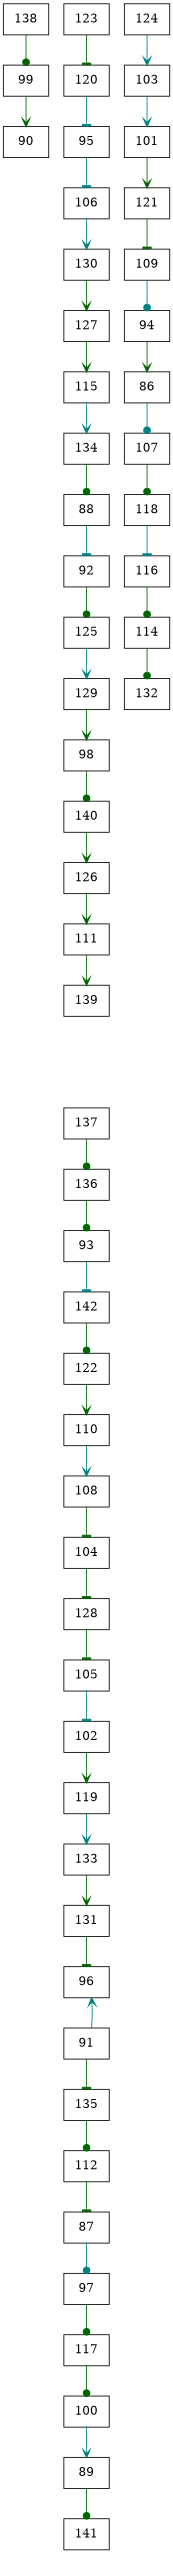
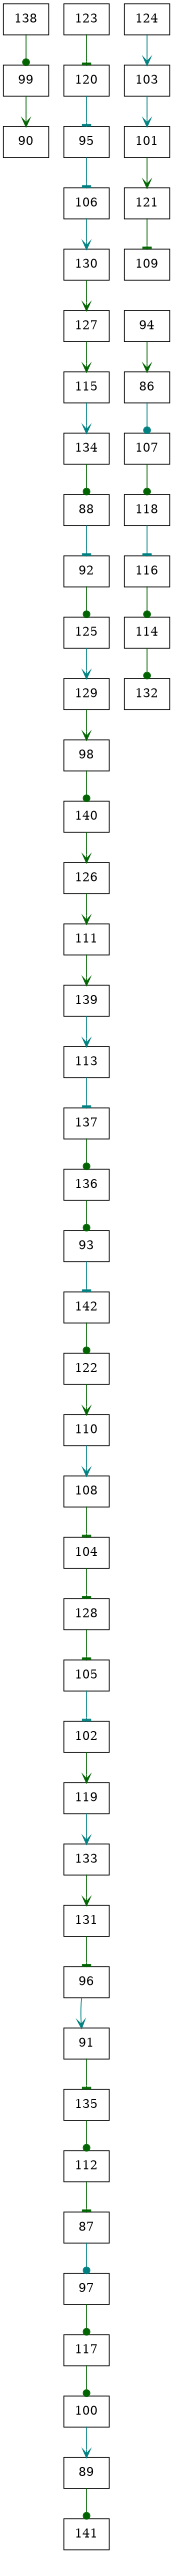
(147, 292) -> none
none -> (87, 1062)
(92, 2017) -> (81, 2009)
